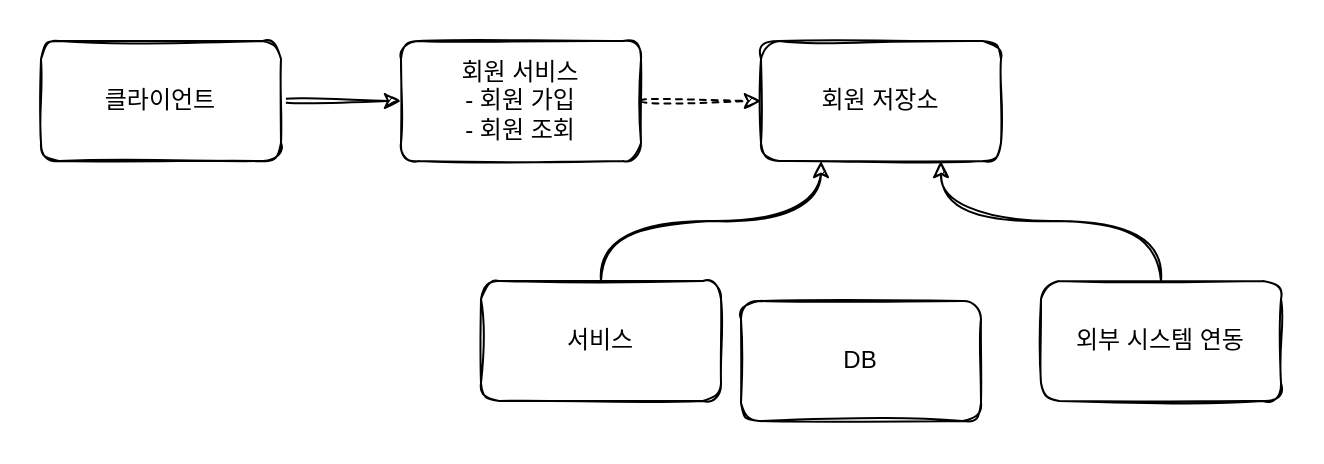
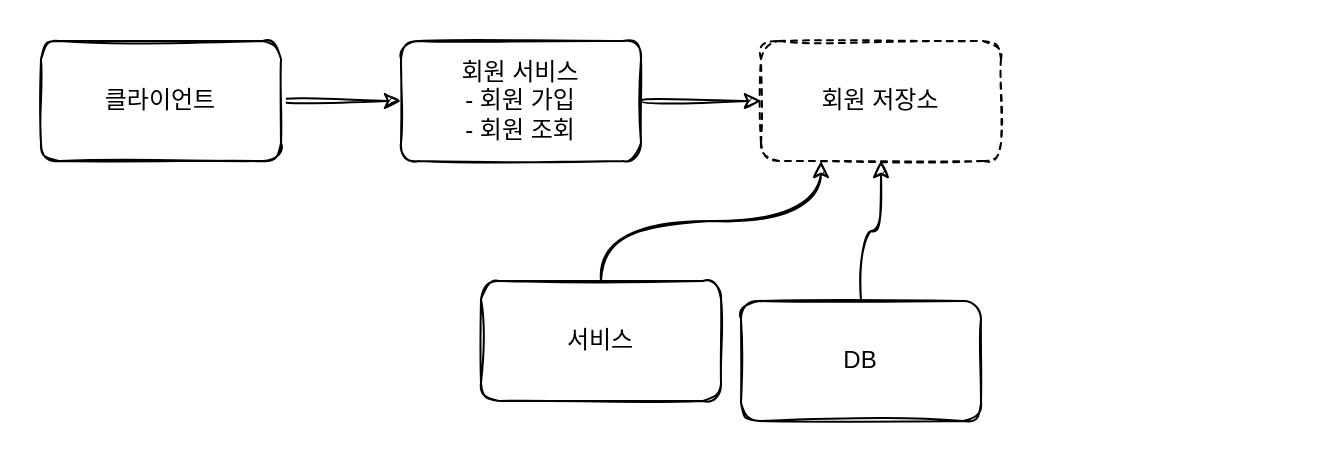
(698, 101) -> (698, 101)
(881, 101) -> (881, 101)
(1053, 221) -> none
none -> (867, 235)
(1161, 341) -> none
